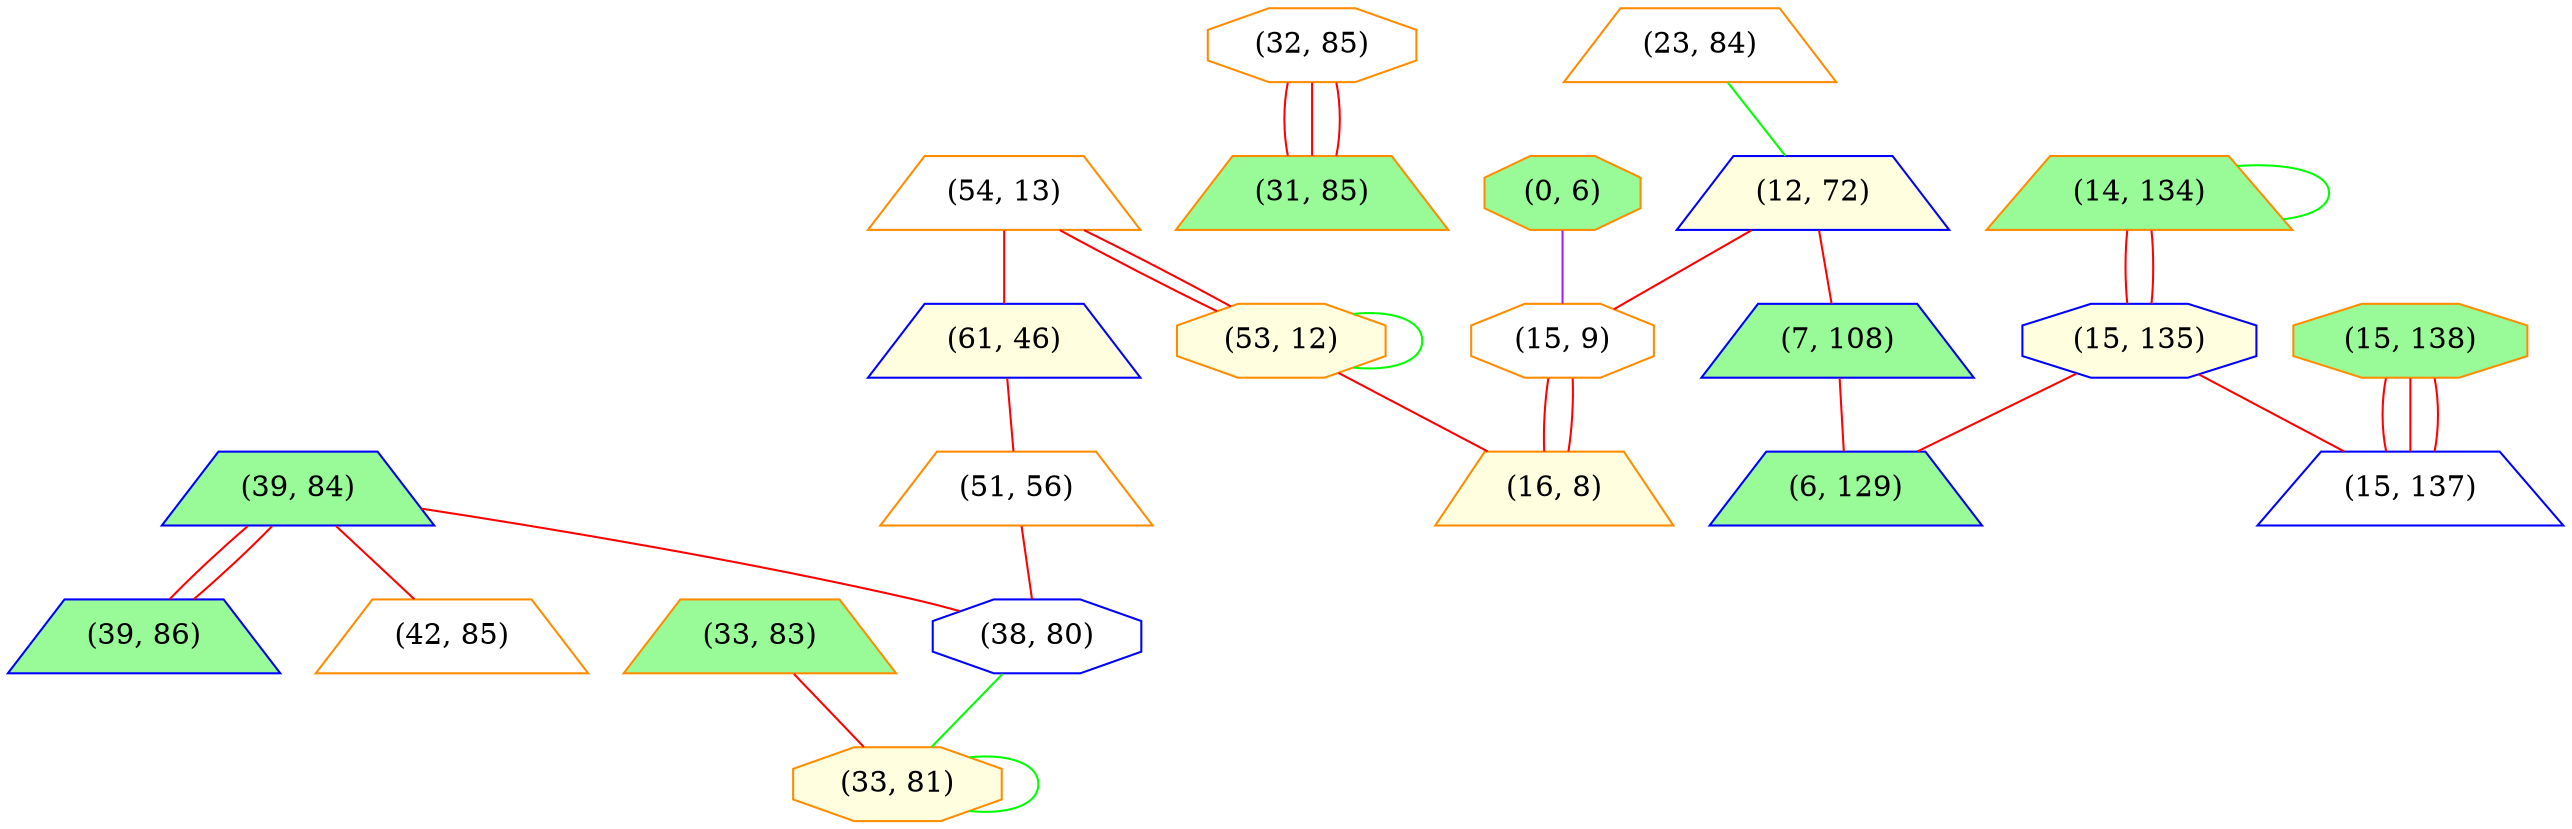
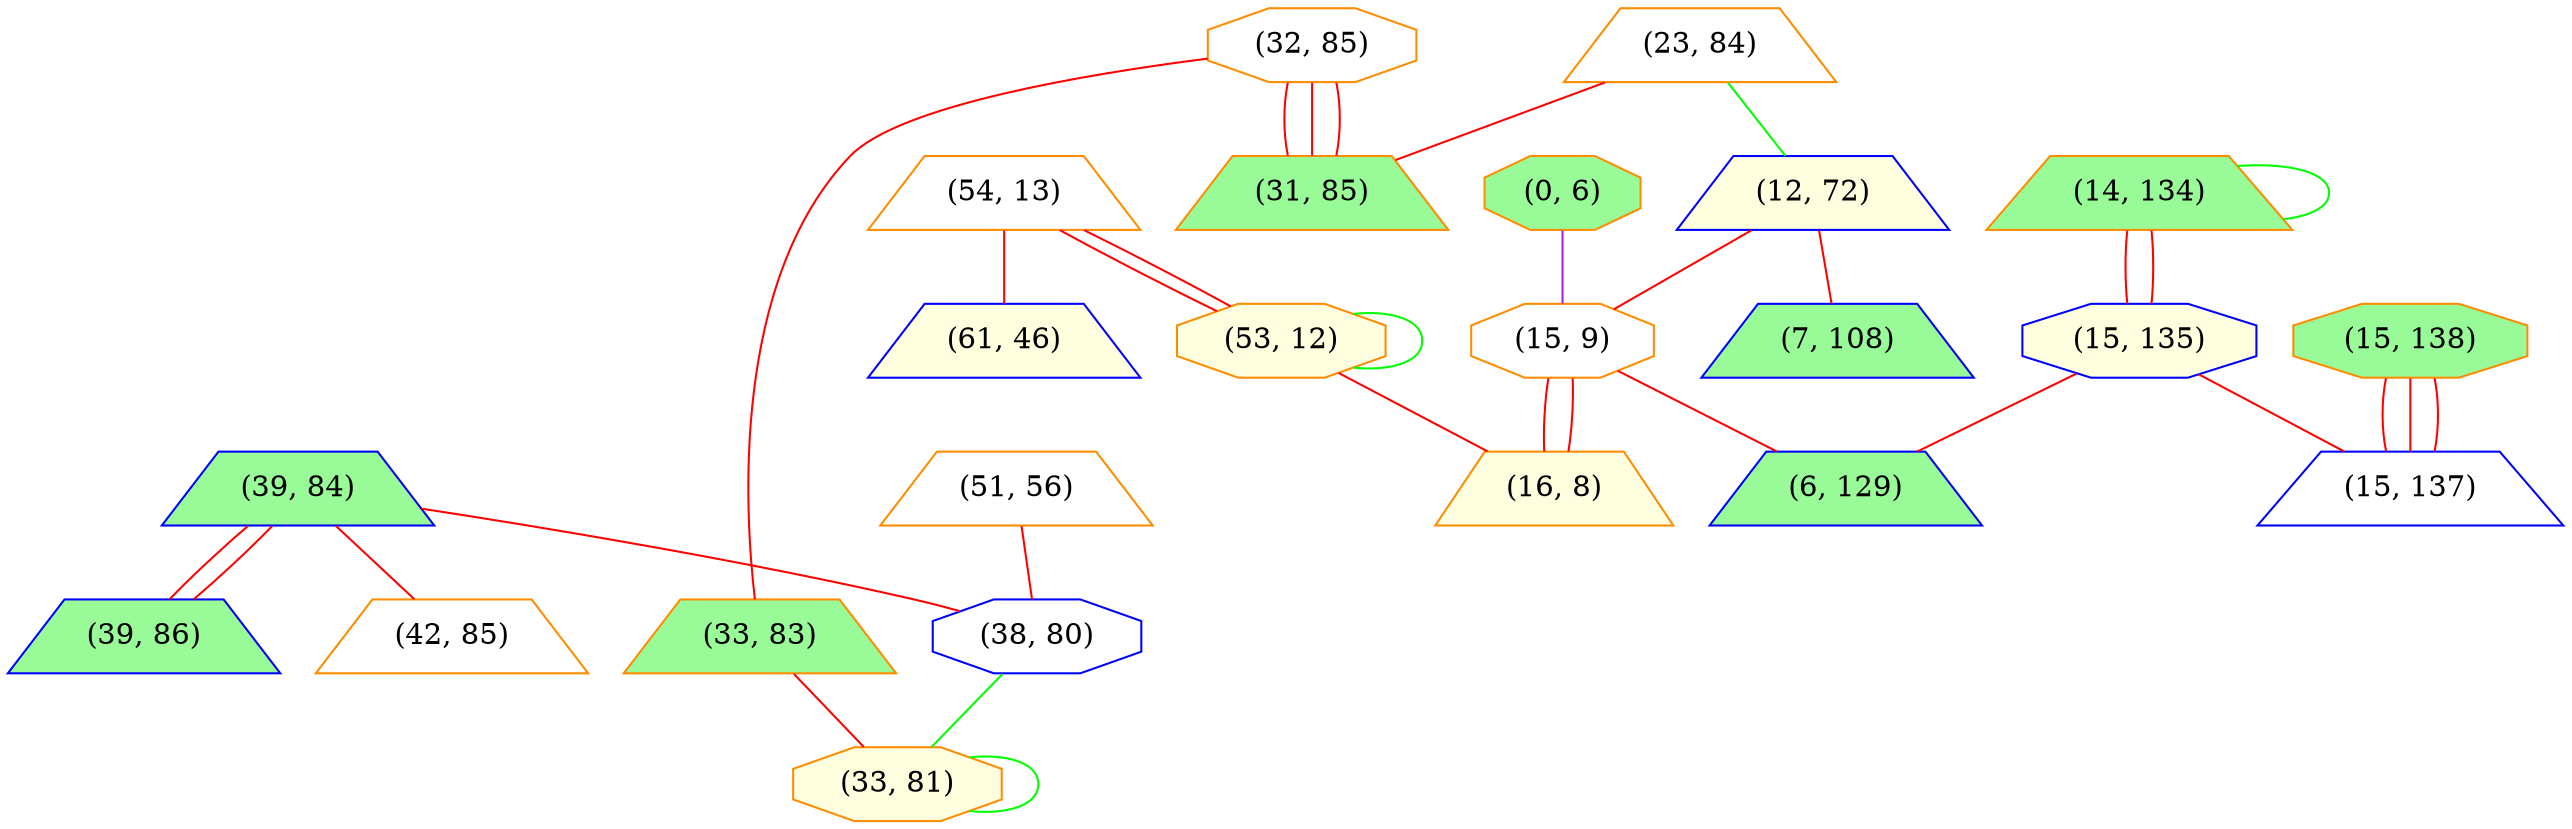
none -> (1500, 121)
none -> (822, 193)
(1010, 415) -> none
(1842, 415) -> (1697, 411)
